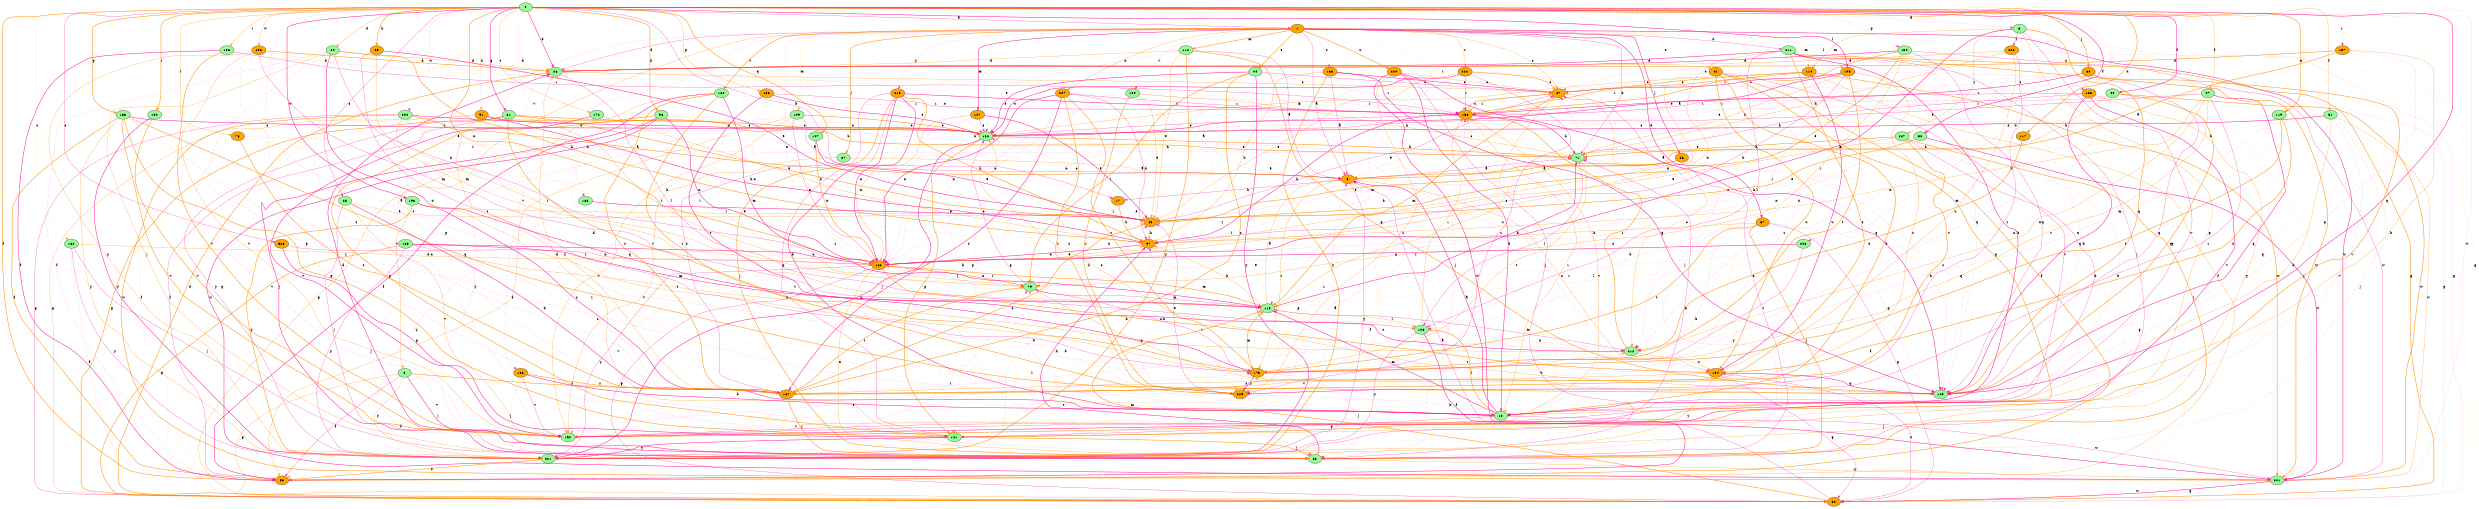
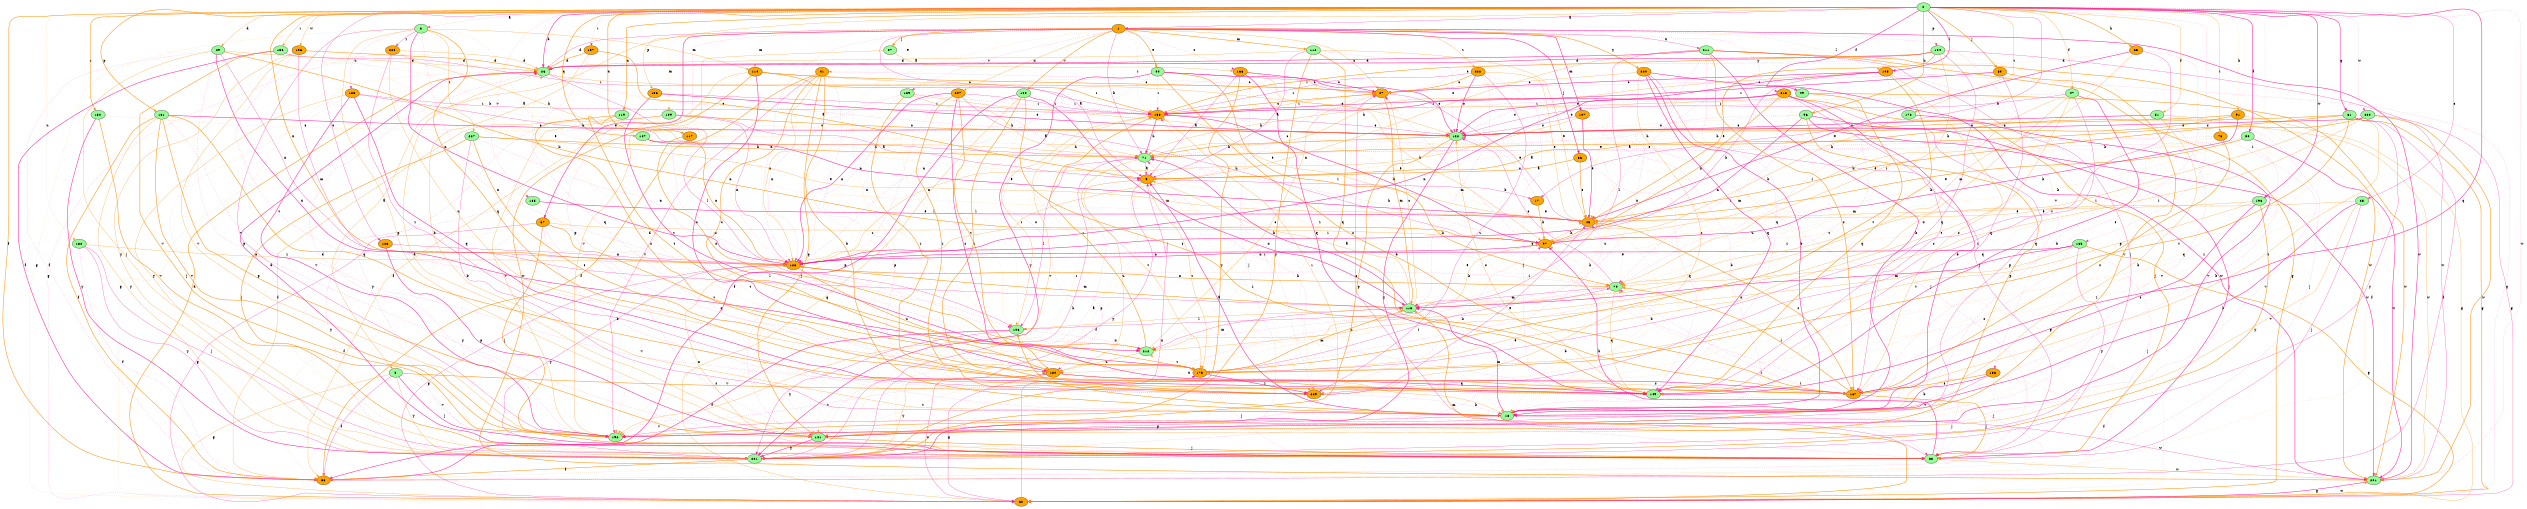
(123, 115) -> (162, 115)
(1083, 164) -> (1062, 67)
(282, 244) -> (385, 244)
(1803, 244) -> none
(1443, 341) -> (1162, 341)
